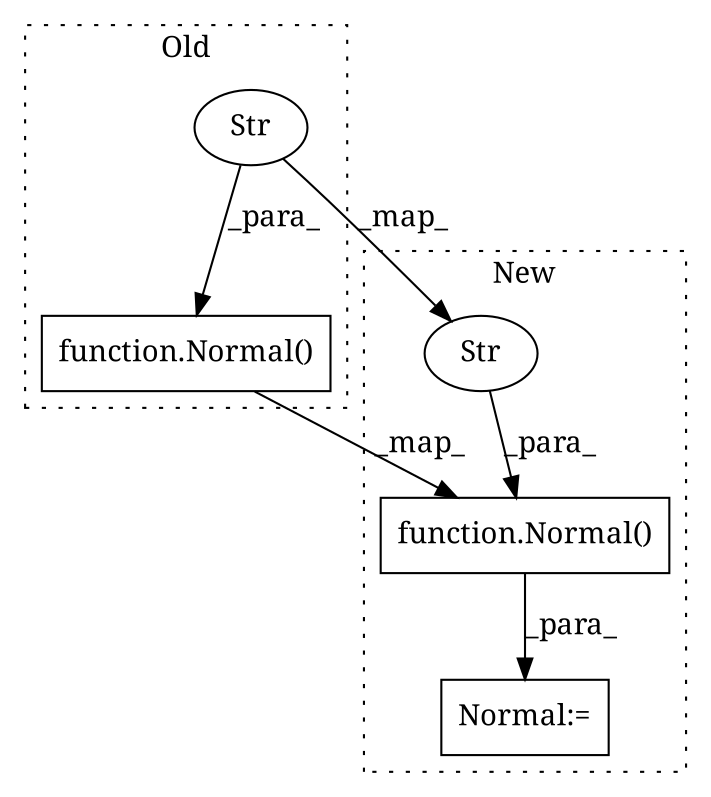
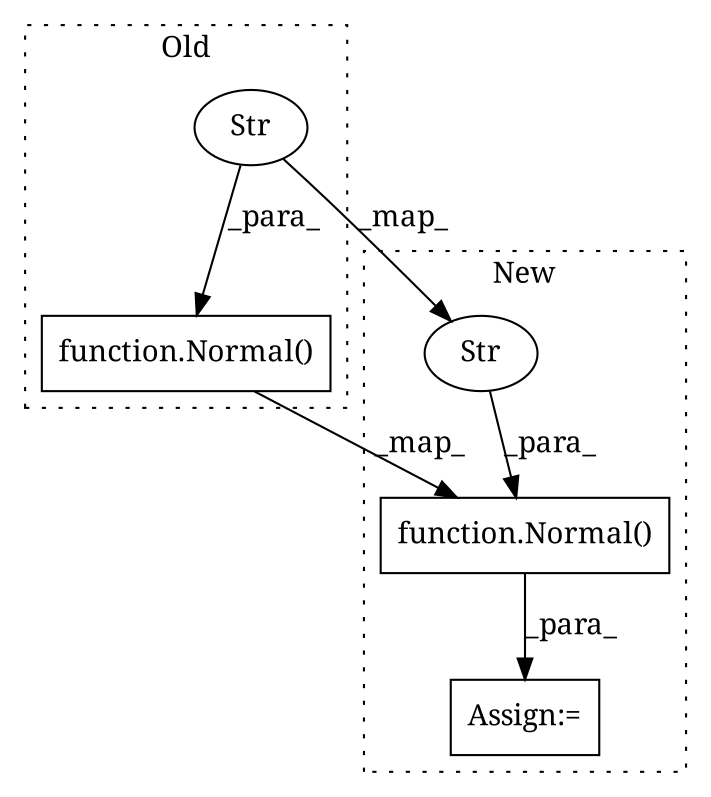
(525, 717) -> (525, 717)
